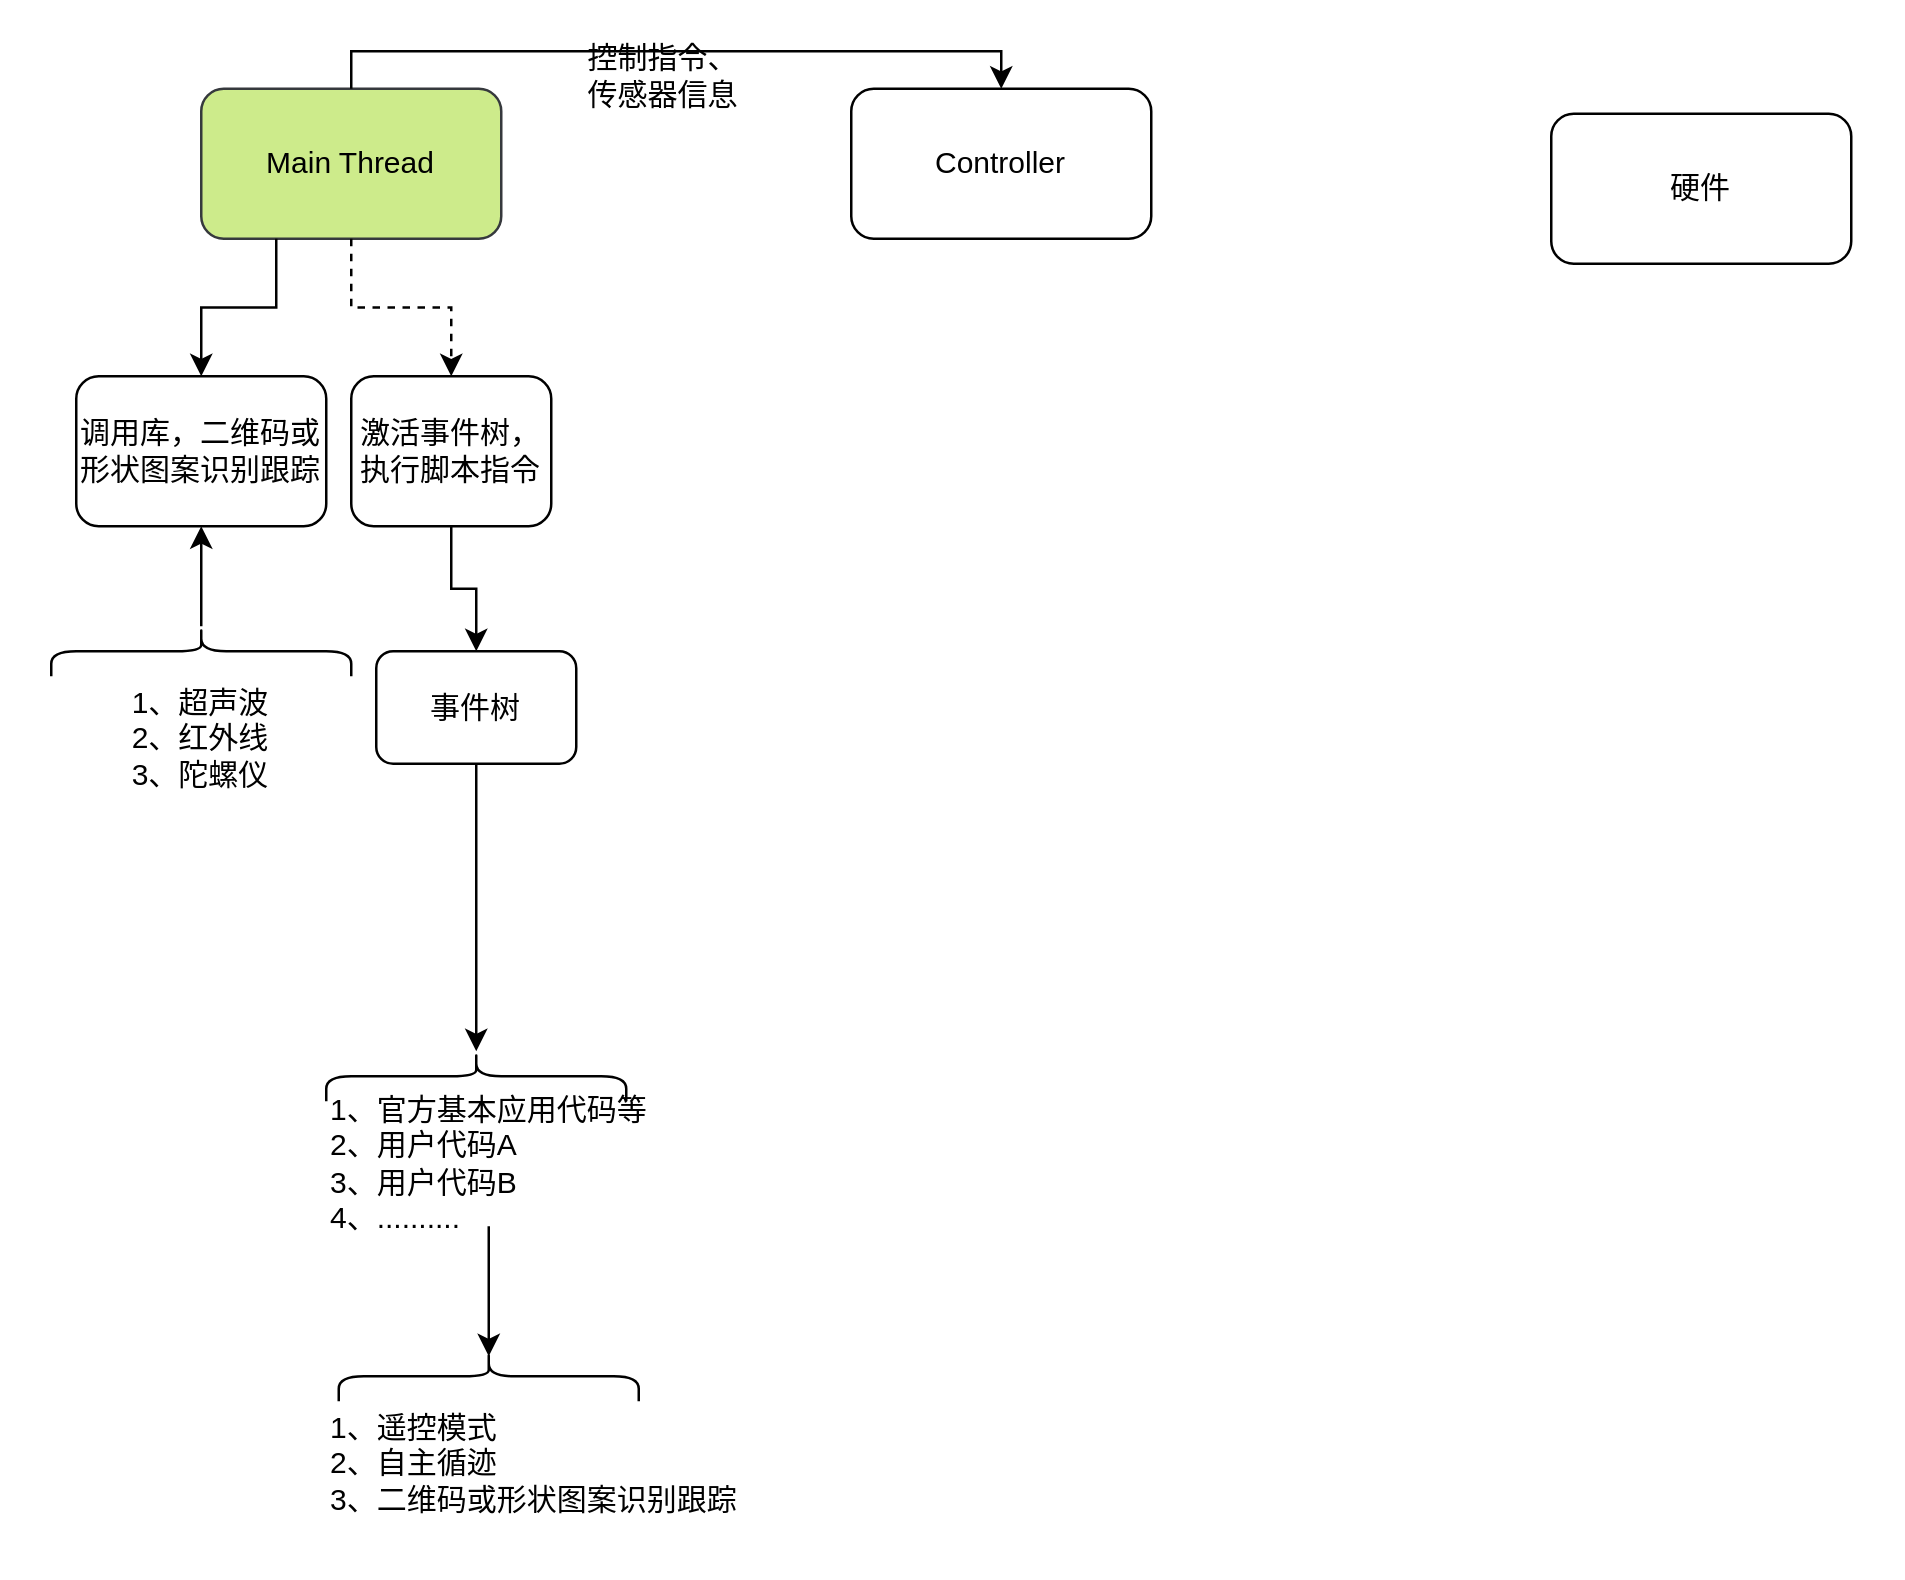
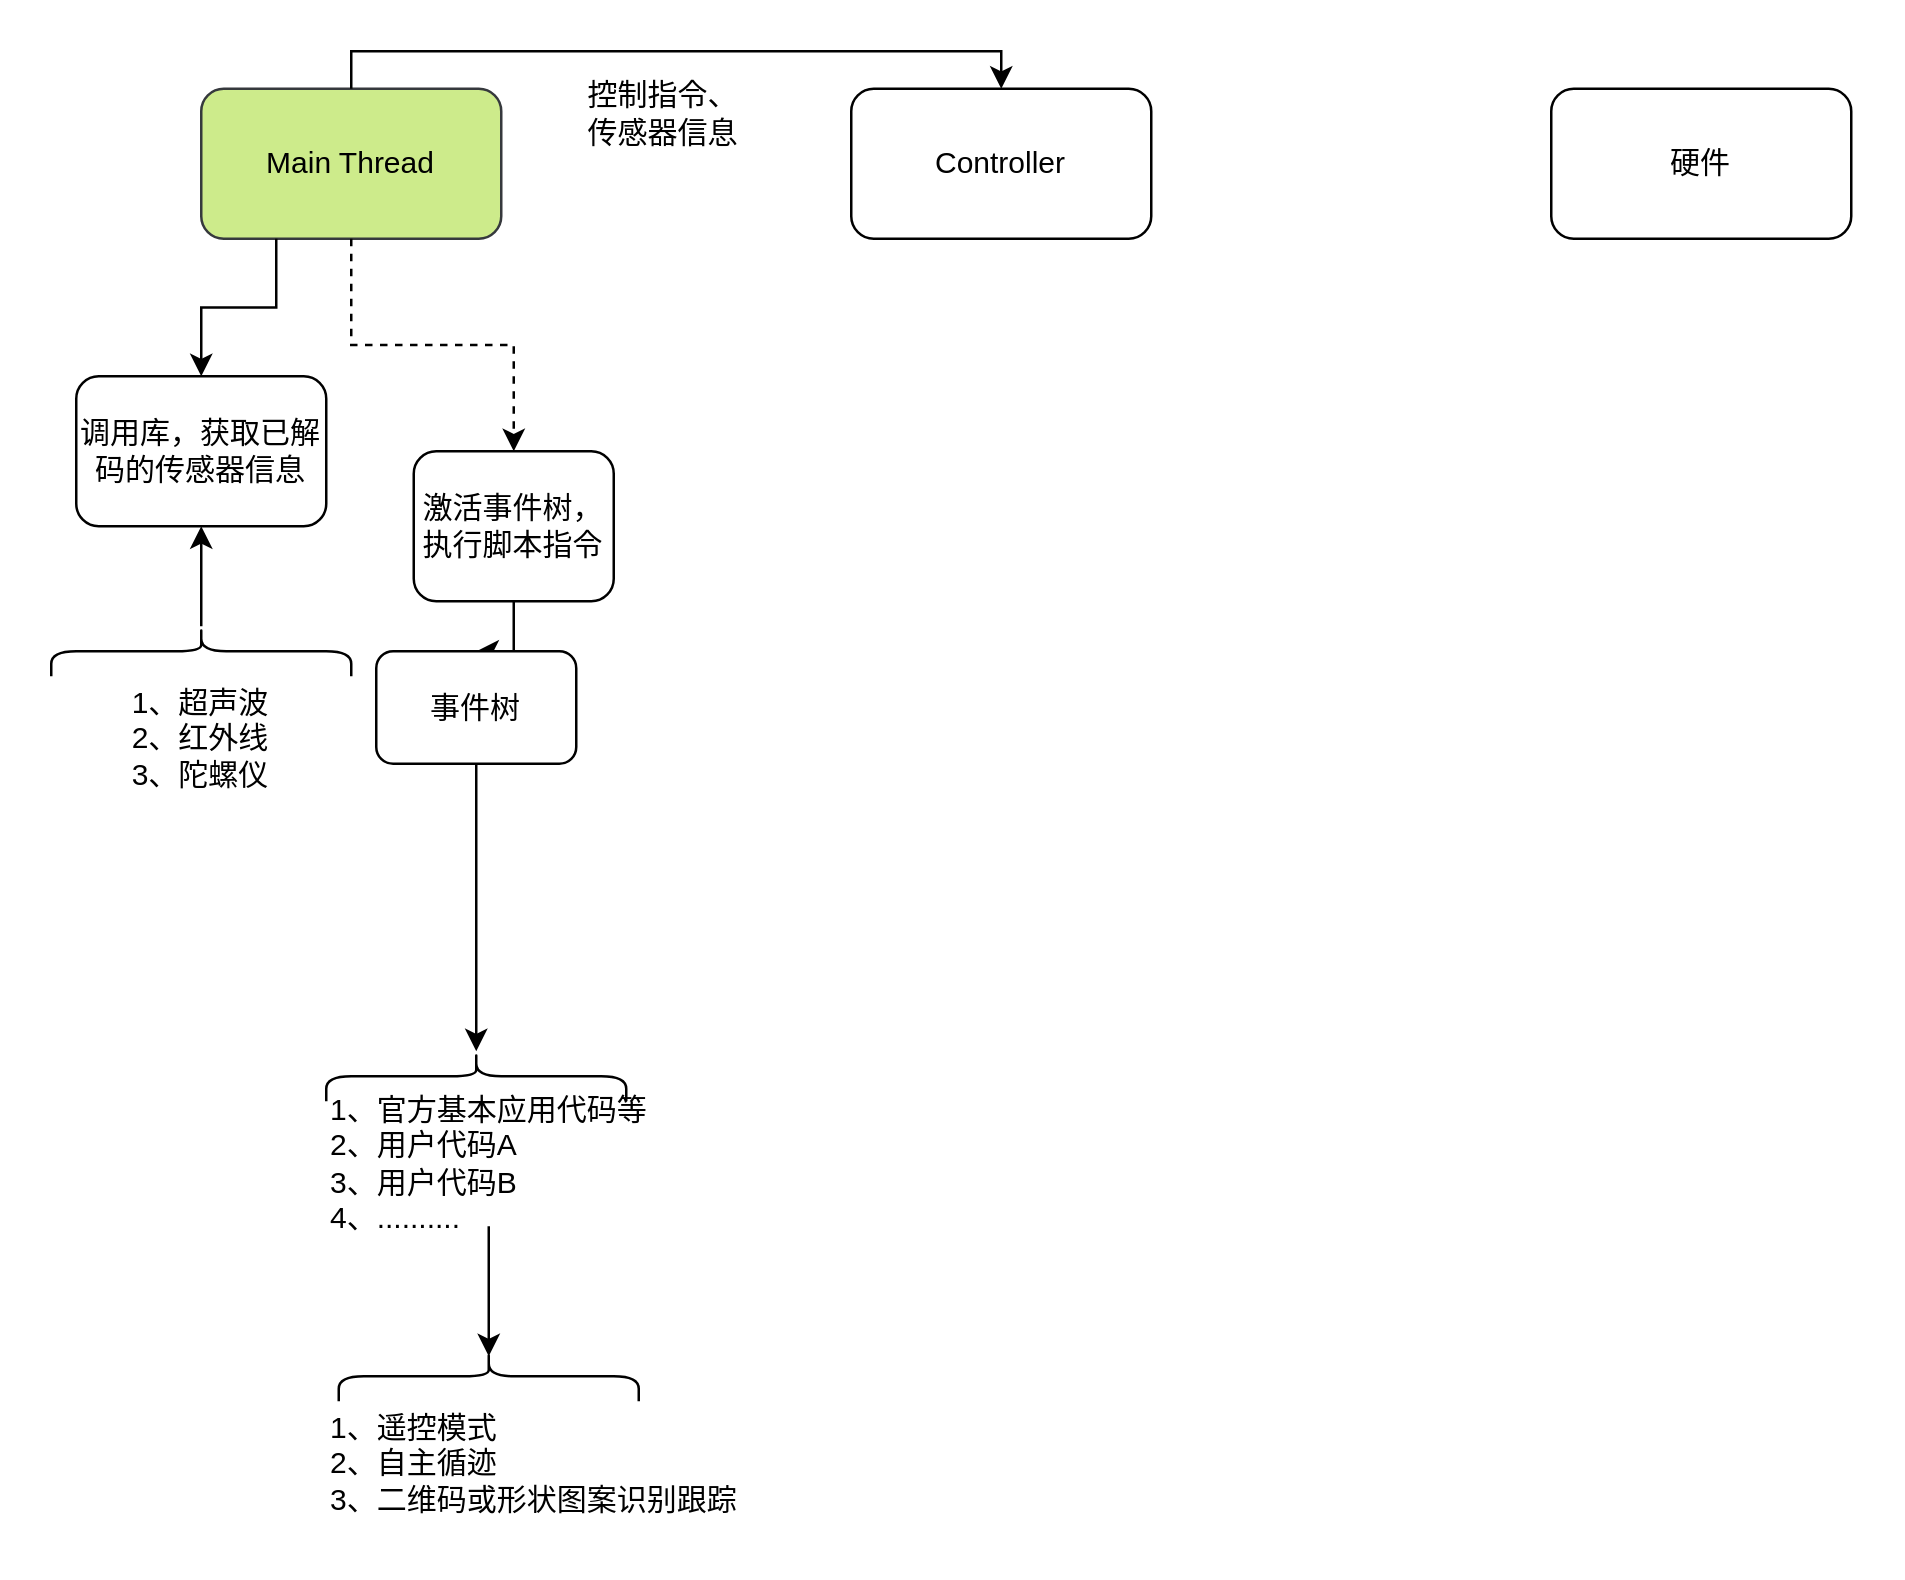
(664, 76) -> (664, 114)
(1701, 189) -> (1701, 164)
(201, 451) -> (201, 451)
(451, 451) -> (514, 526)
